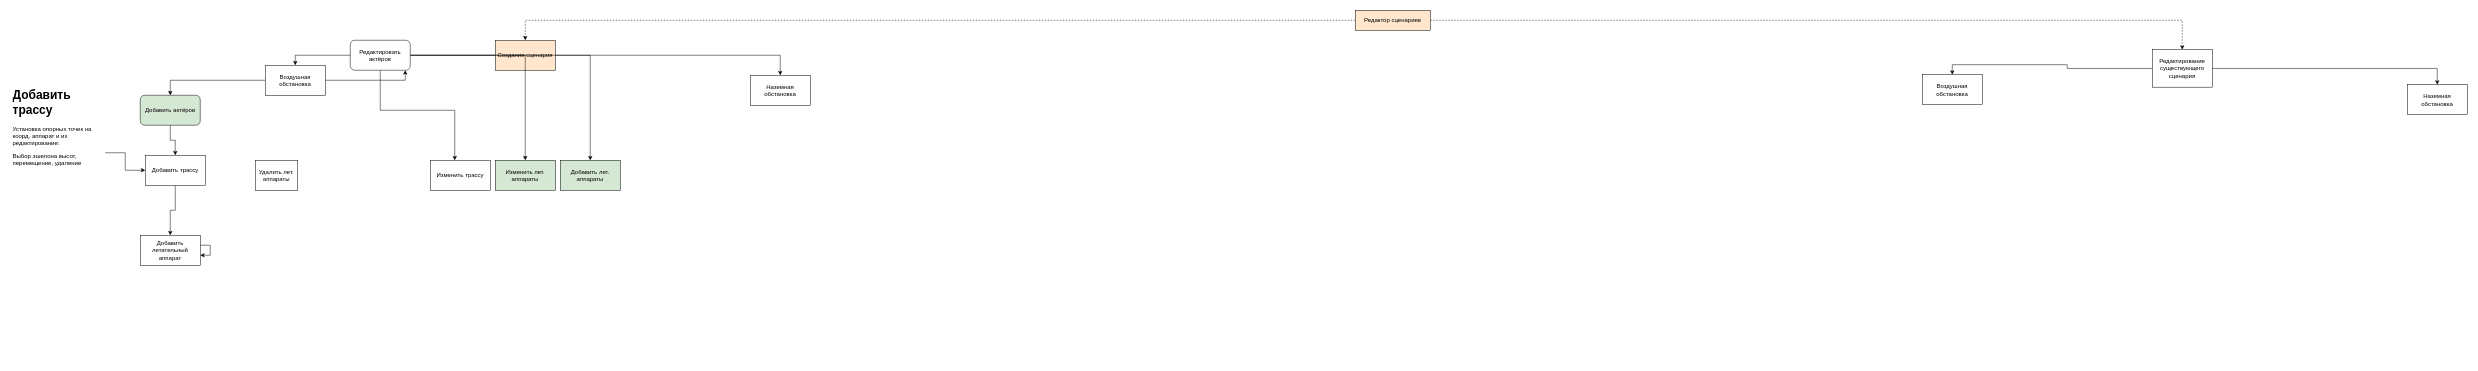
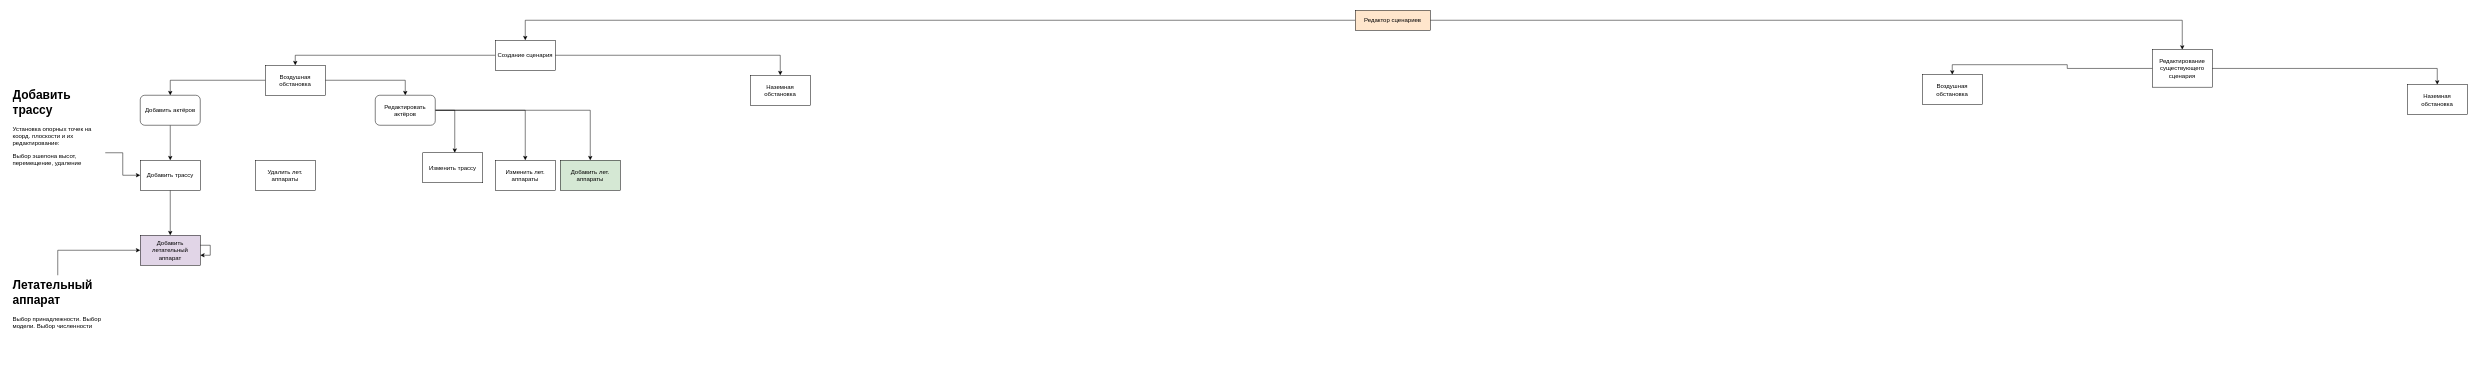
(932, 20) -> (932, 20)
(1819, 20) -> (1819, 20)
(380, 55) -> (405, 110)
(525, 55) -> (525, 55)
(58, 102) -> (58, 102)
(170, 110) -> (170, 110)
(175, 170) -> (170, 175)
(277, 175) -> (285, 175)
(460, 175) -> (453, 168)
(525, 175) -> (525, 175)
none -> (135, 250)
(170, 250) -> (170, 250)
none -> (58, 318)
